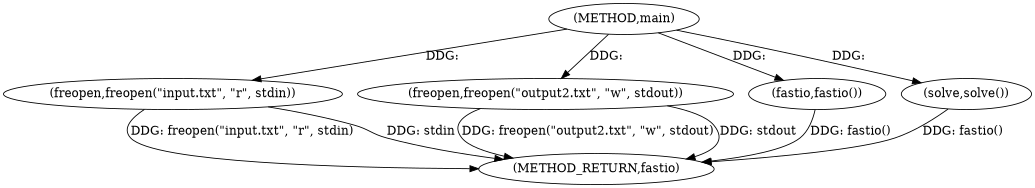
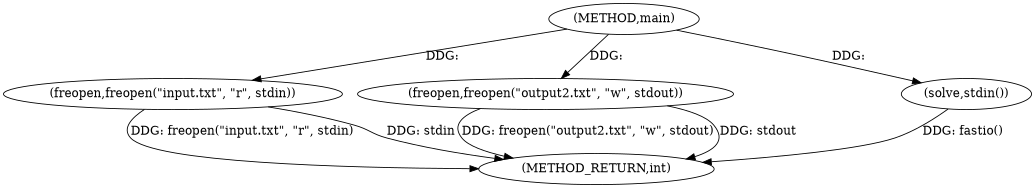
(817, 94) -> none
(966, 94) -> (966, 94)
(596, 169) -> (596, 169)
